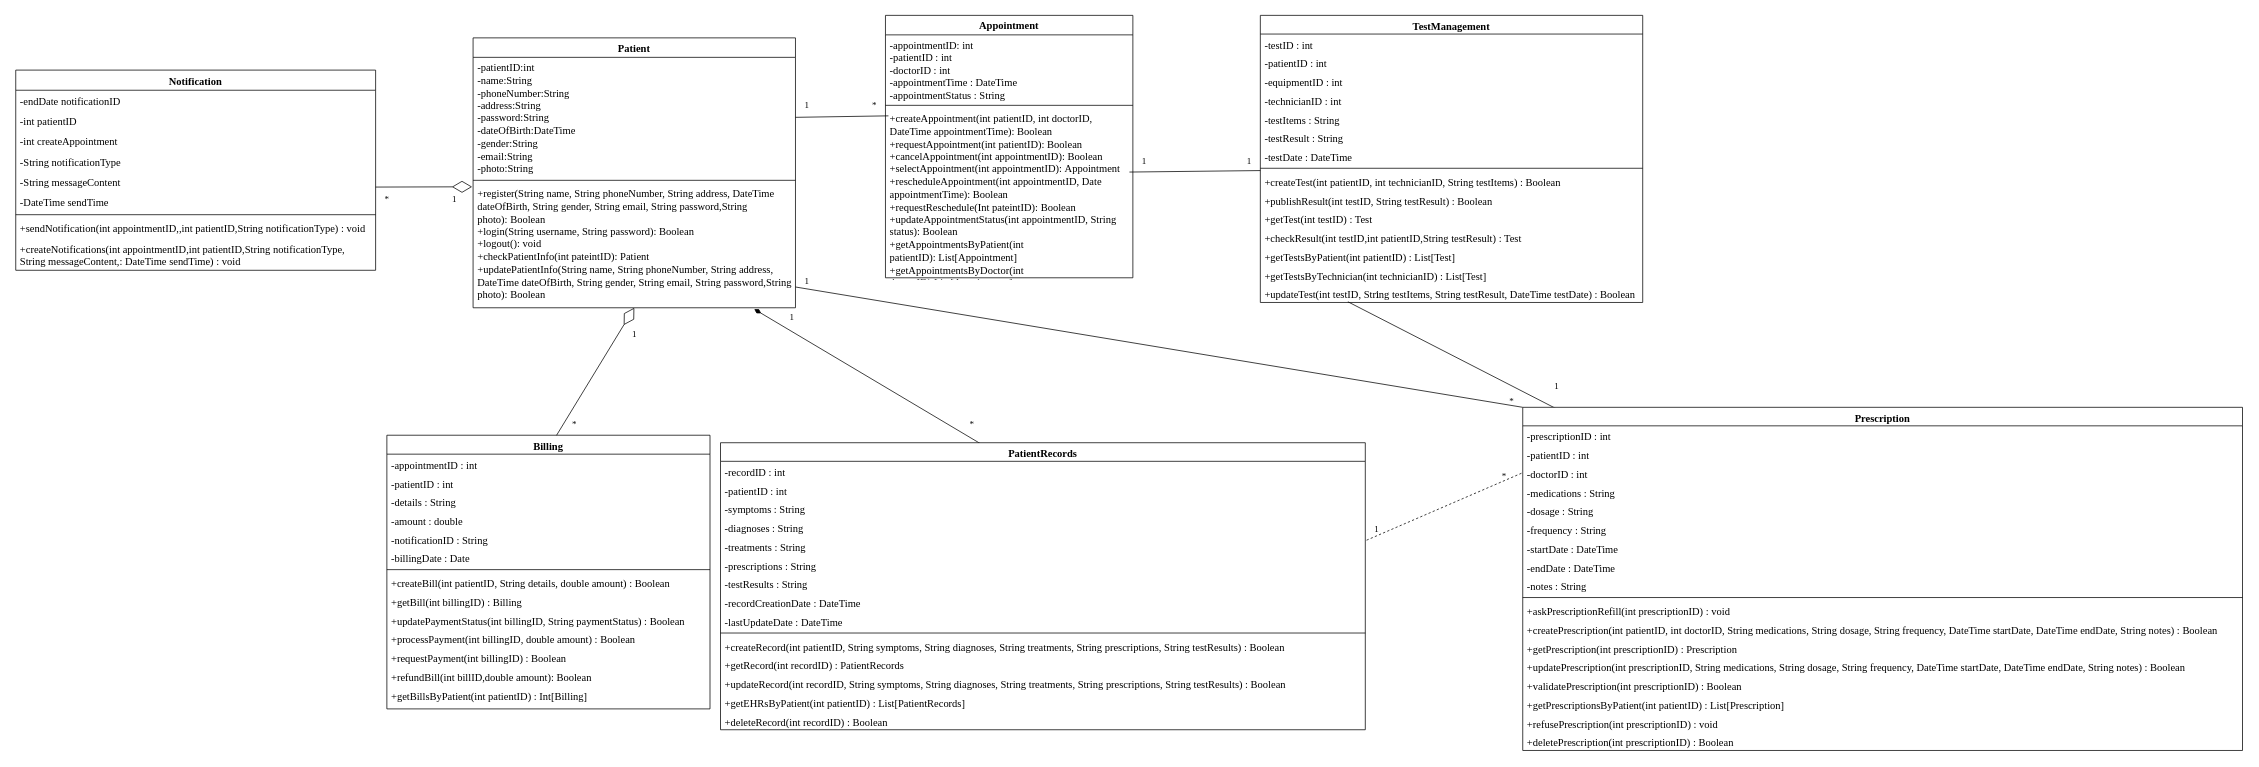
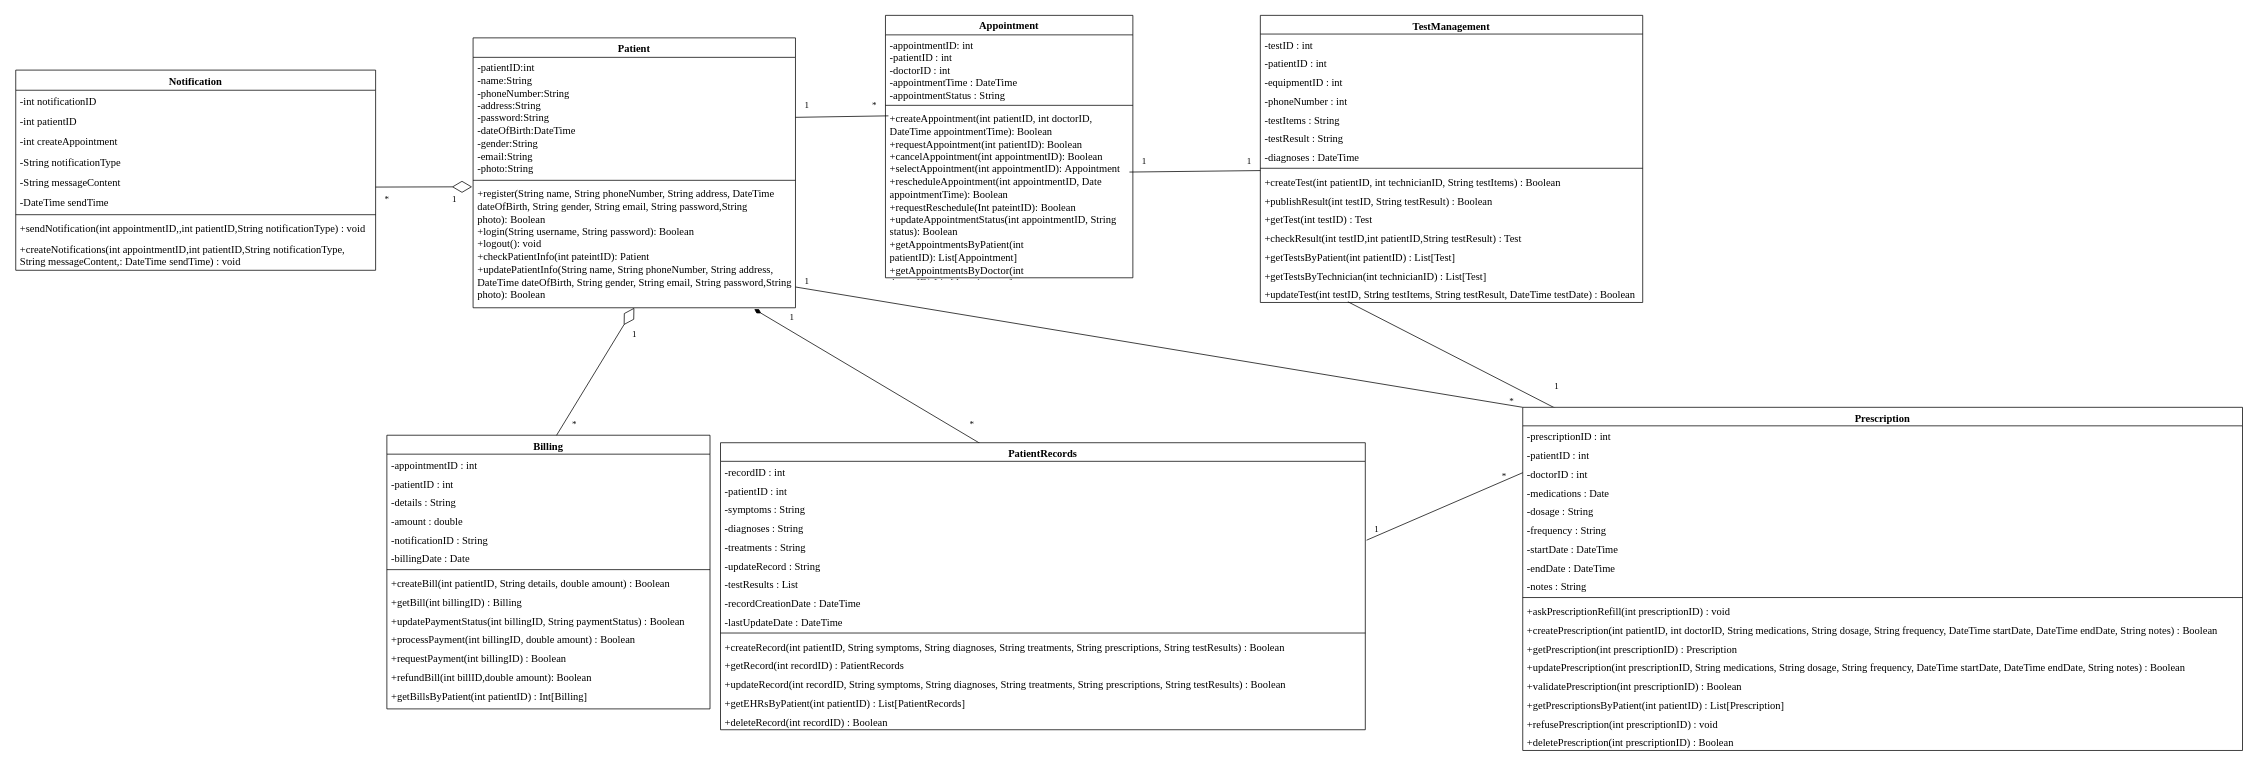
(82, 101) -> (69, 101)
(1312, 101) -> (1312, 101)
(1318, 158) -> (1319, 158)
(1581, 493) -> (1576, 493)
(1443, 507) -> (1443, 507)
(784, 566) -> (784, 566)
(779, 585) -> (774, 585)
